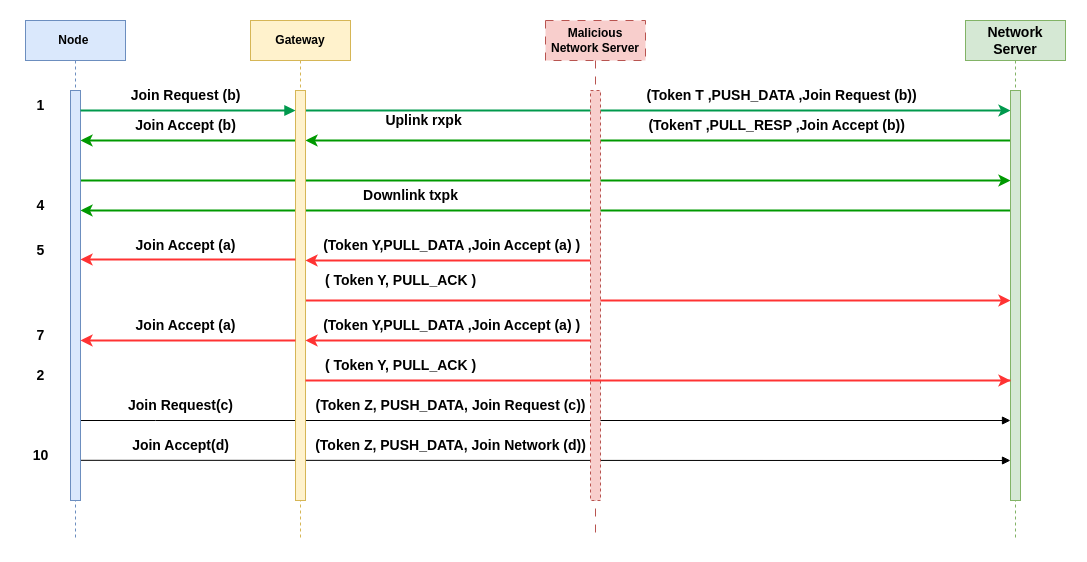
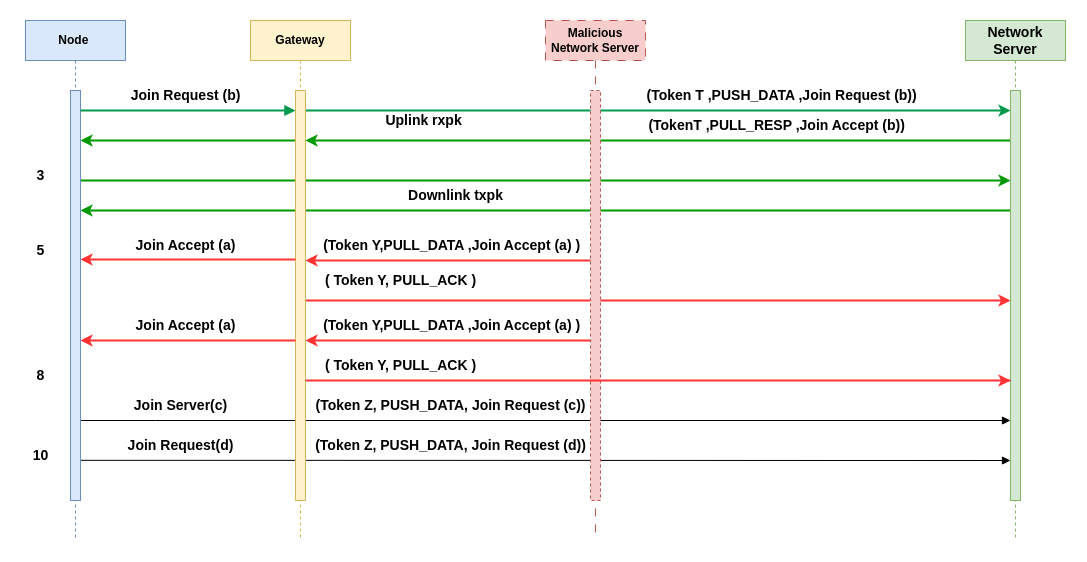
(41, 106) -> none
(186, 126) -> none
none -> (41, 176)
(411, 196) -> (456, 196)
(41, 206) -> none
(41, 336) -> none
(41, 376) -> (41, 376)
(181, 406) -> (181, 406)
(181, 446) -> (181, 446)
(451, 446) -> (451, 446)
